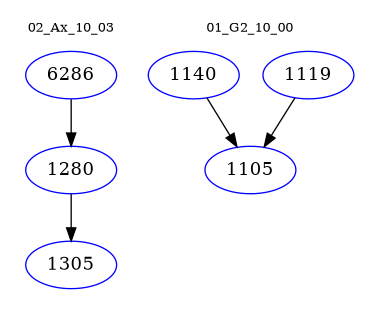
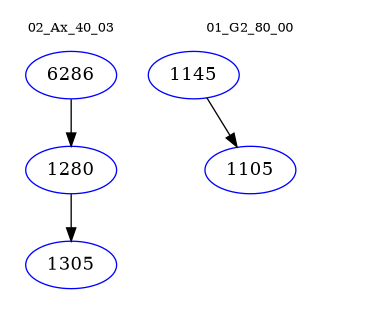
(71, 28) -> (71, 28)
(250, 28) -> (250, 28)
(194, 75) -> (194, 75)
(308, 75) -> none
